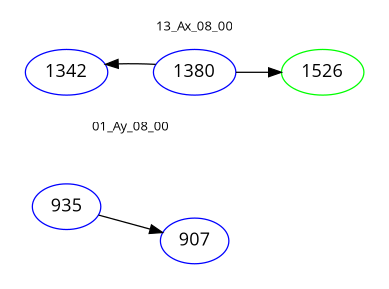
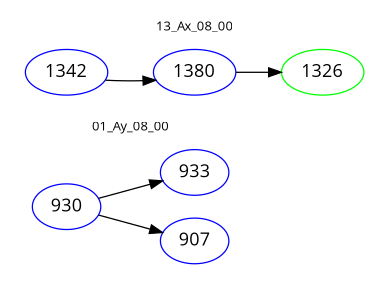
(137, 64) -> (124, 81)
(323, 72) -> (323, 72)
none -> (195, 172)
(67, 207) -> (67, 207)
